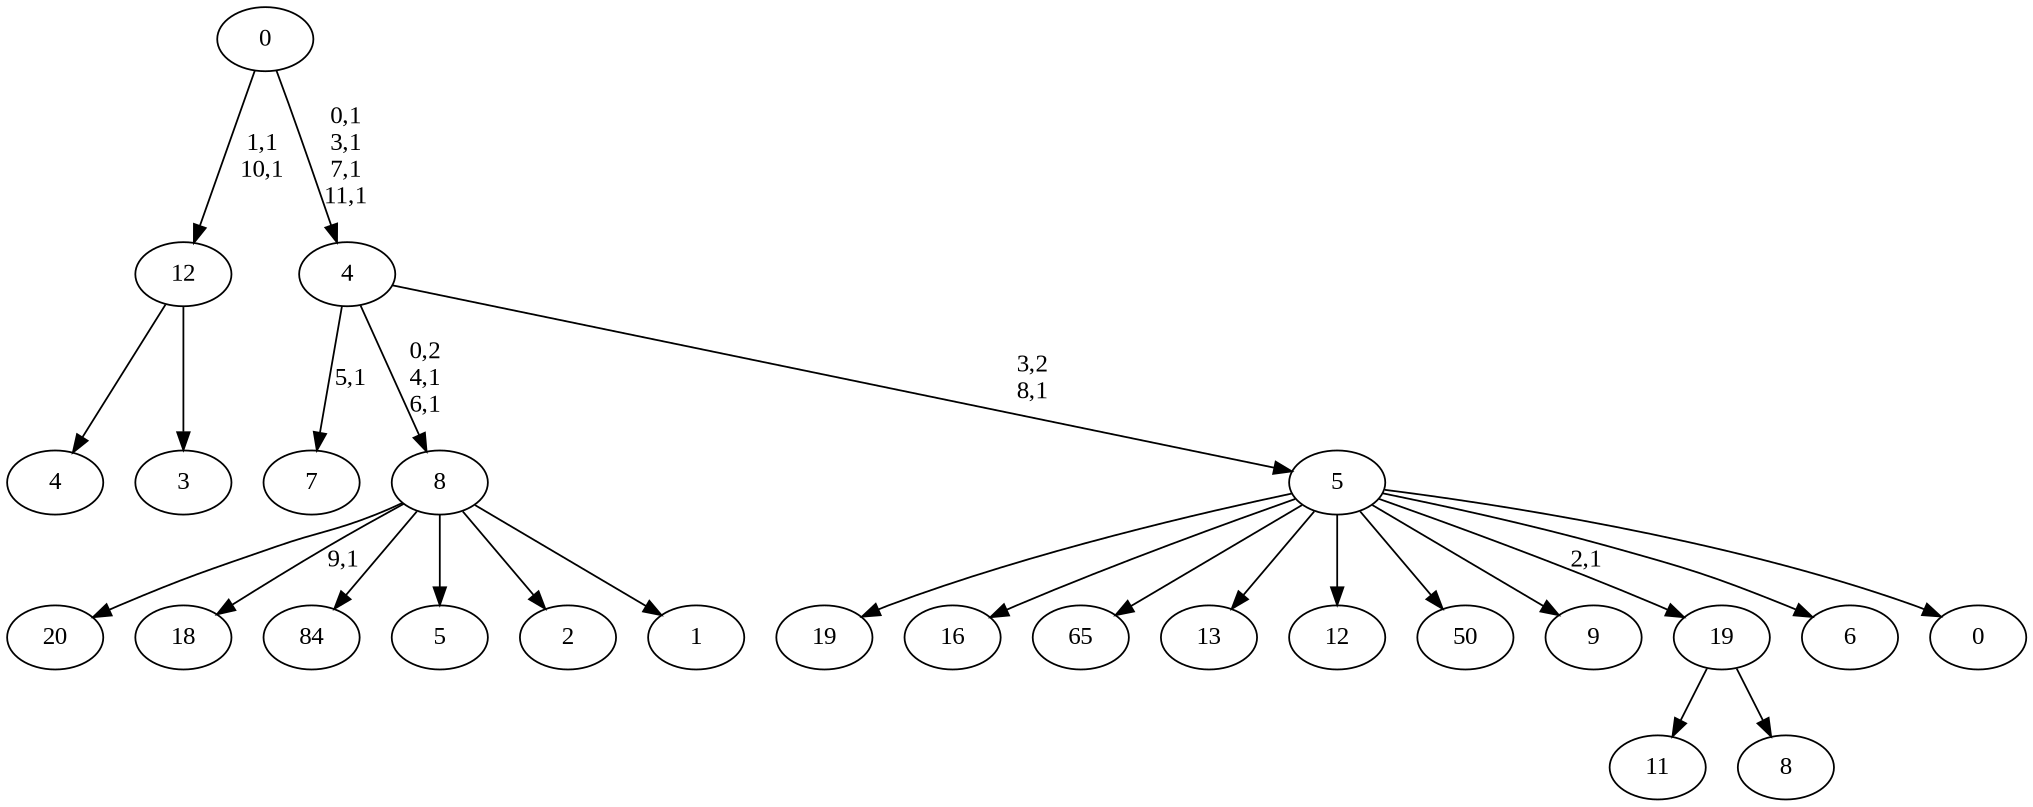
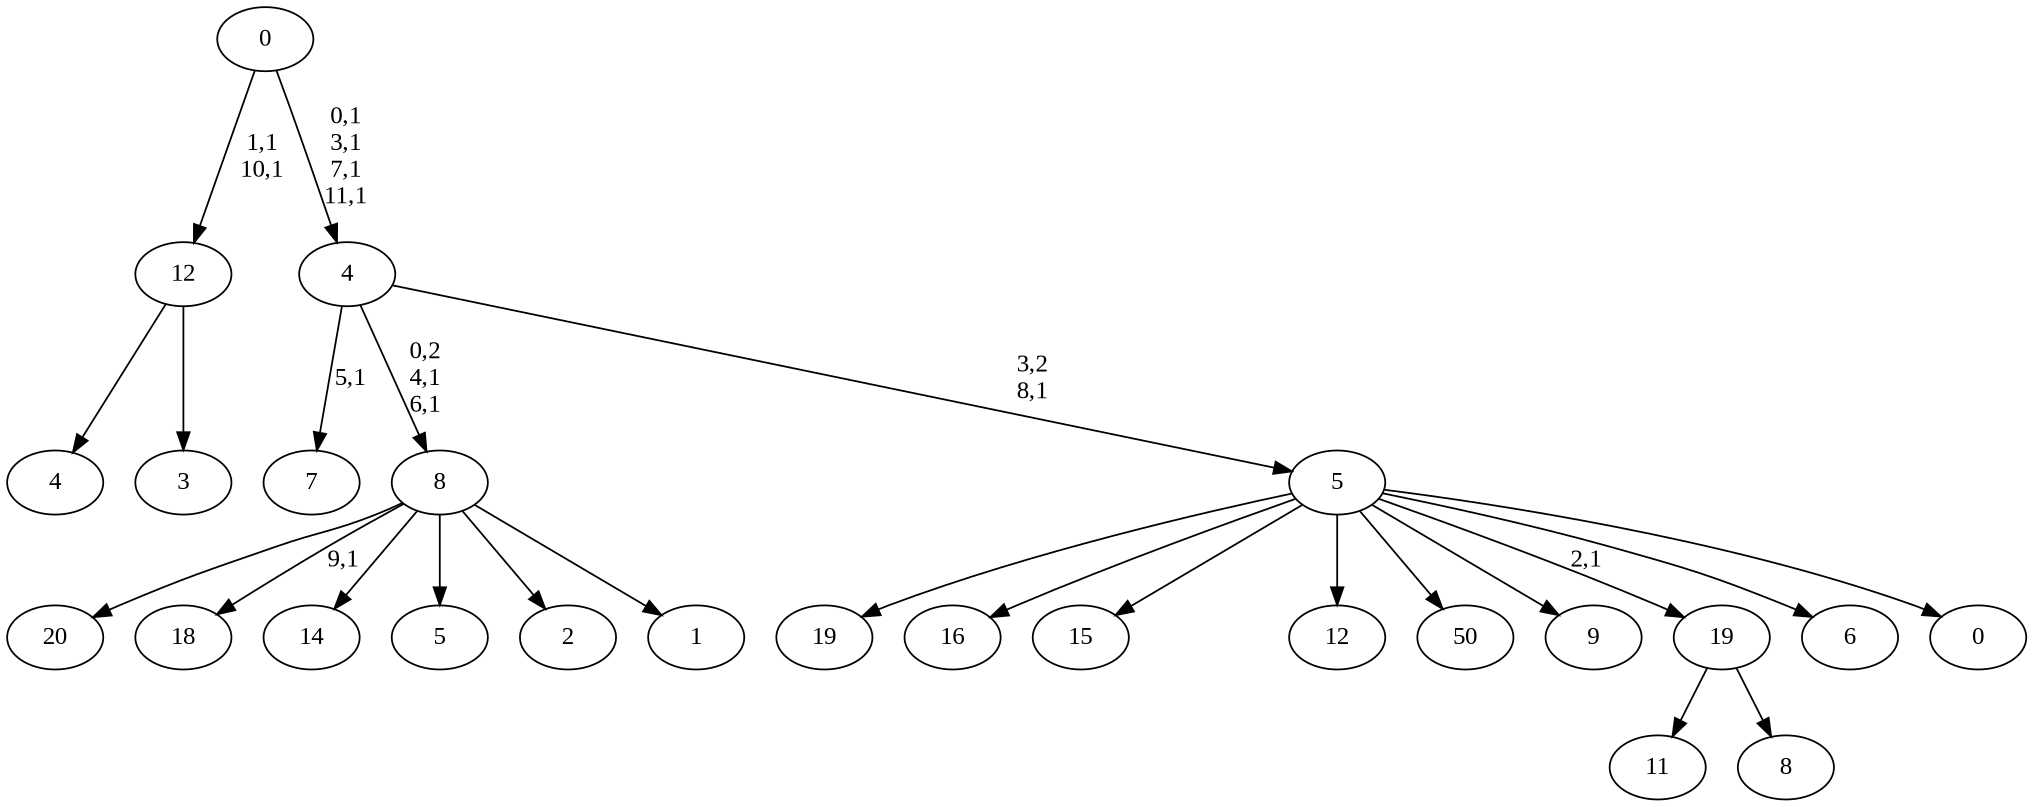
(312, 637) -> (312, 637)
(1081, 637) -> (1081, 637)
(1209, 637) -> none
